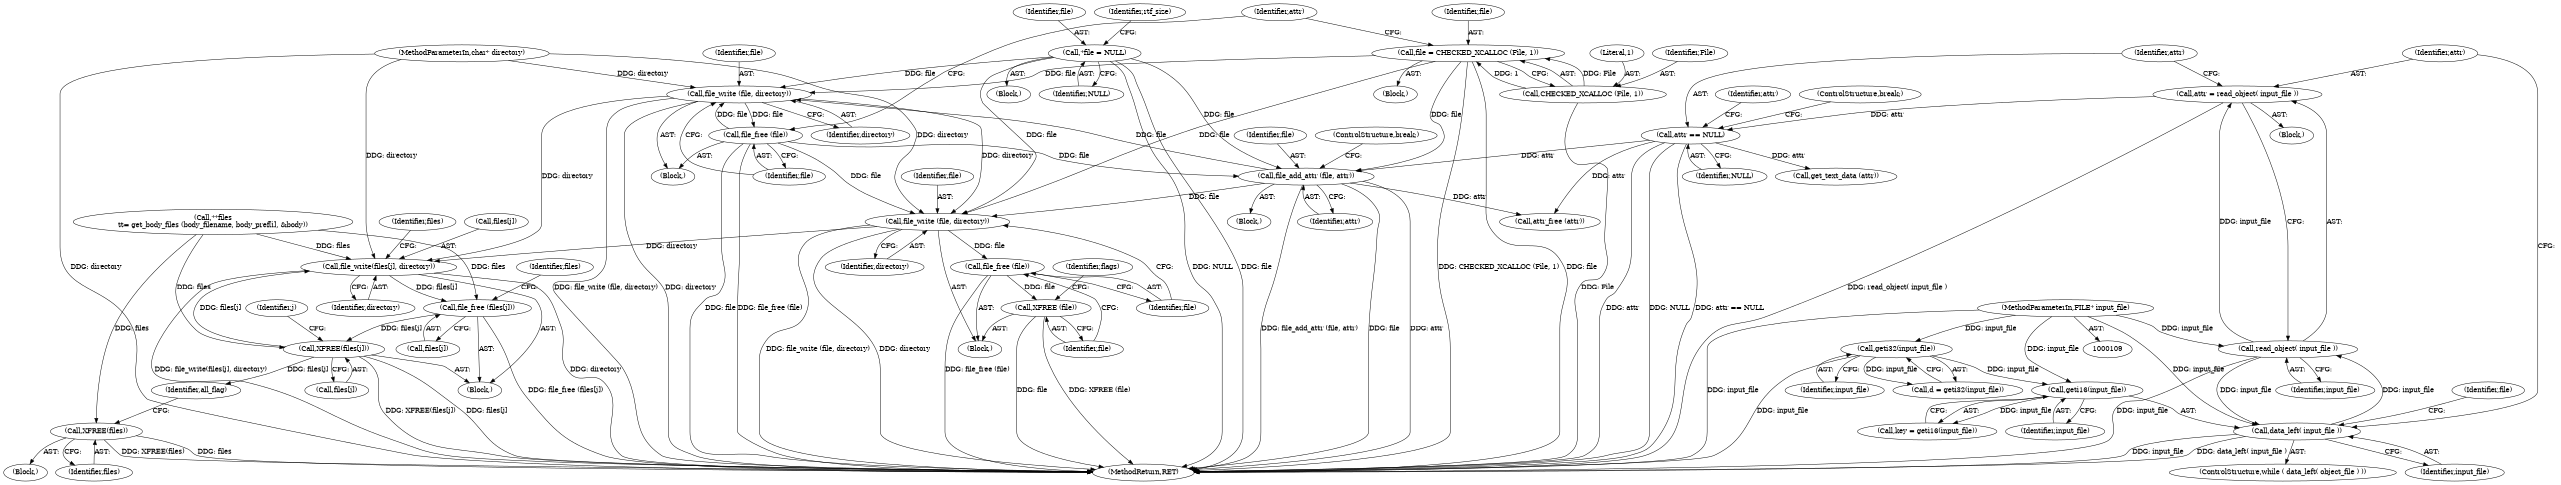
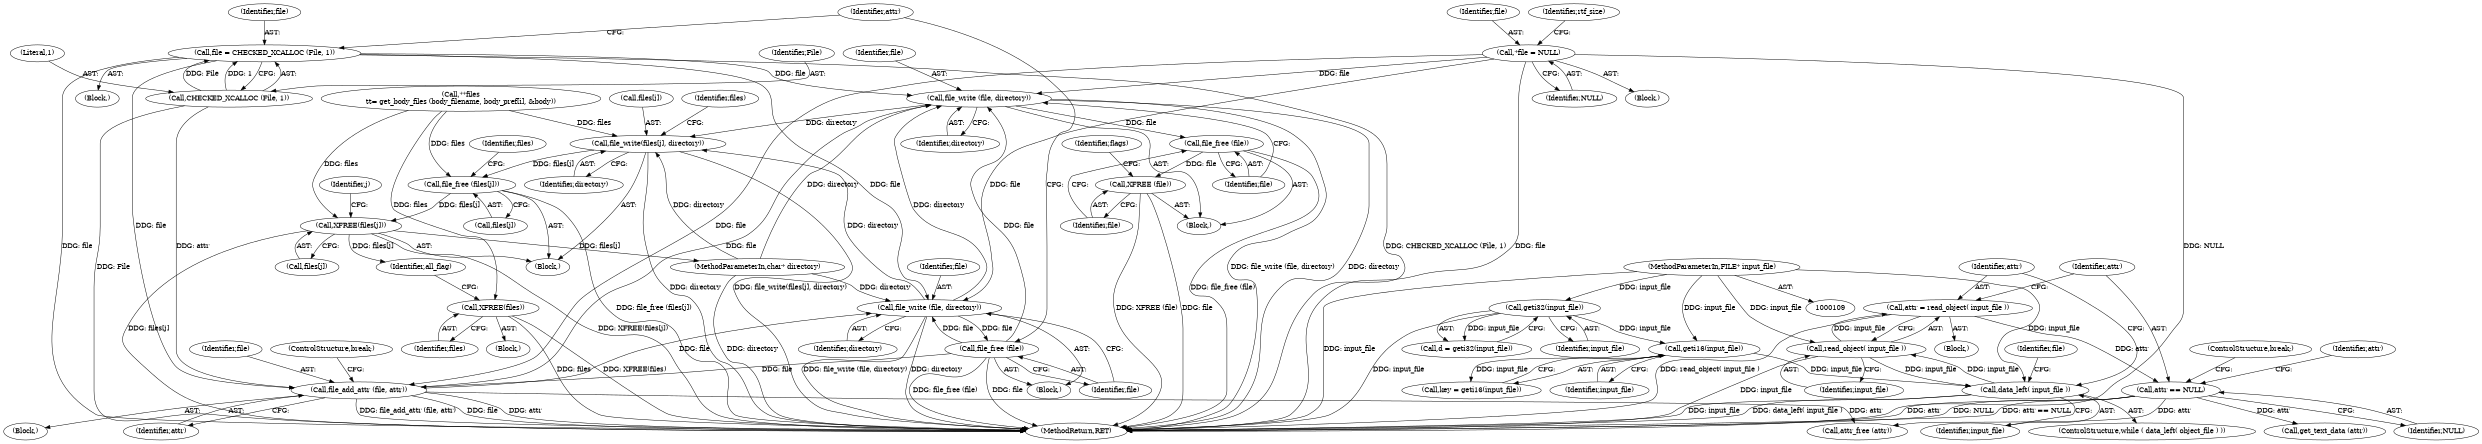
(1505, 155) -> (176, 284)
(198, 303) -> (544, 246)
(2190, 411) -> (1836, 370)
